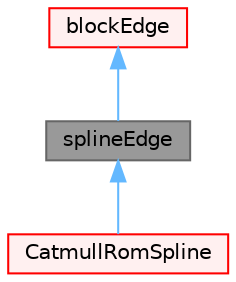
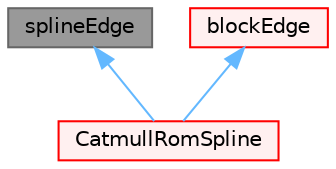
(118, 95) -> (207, 92)
